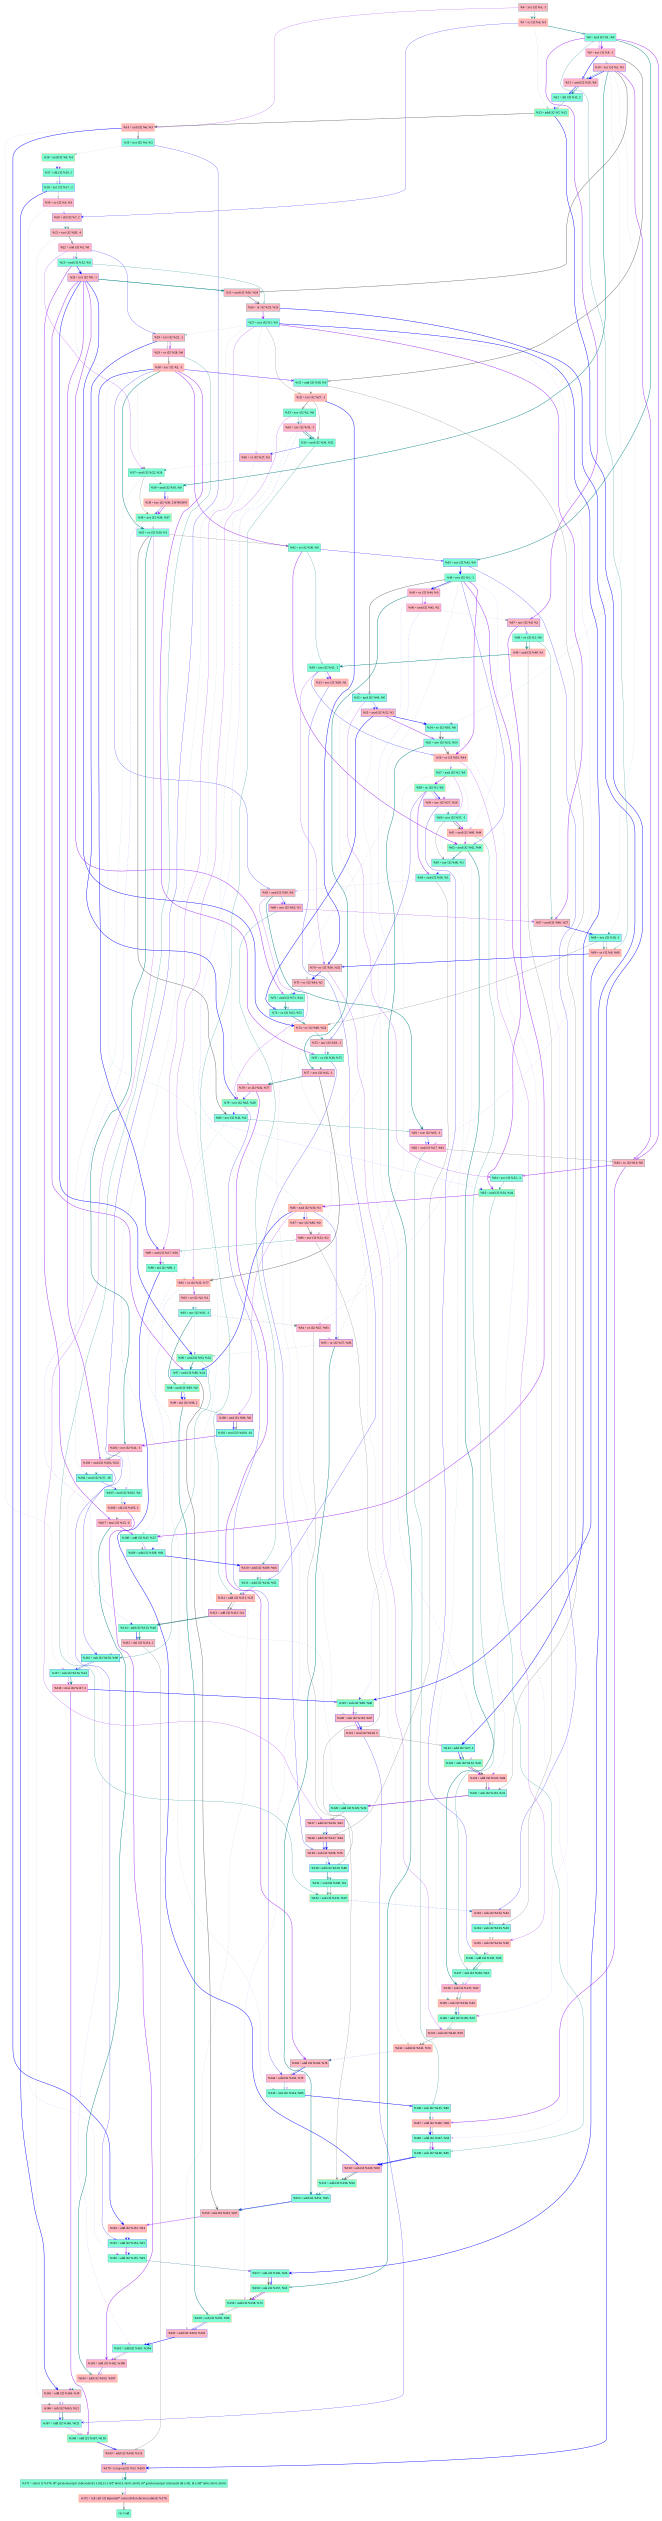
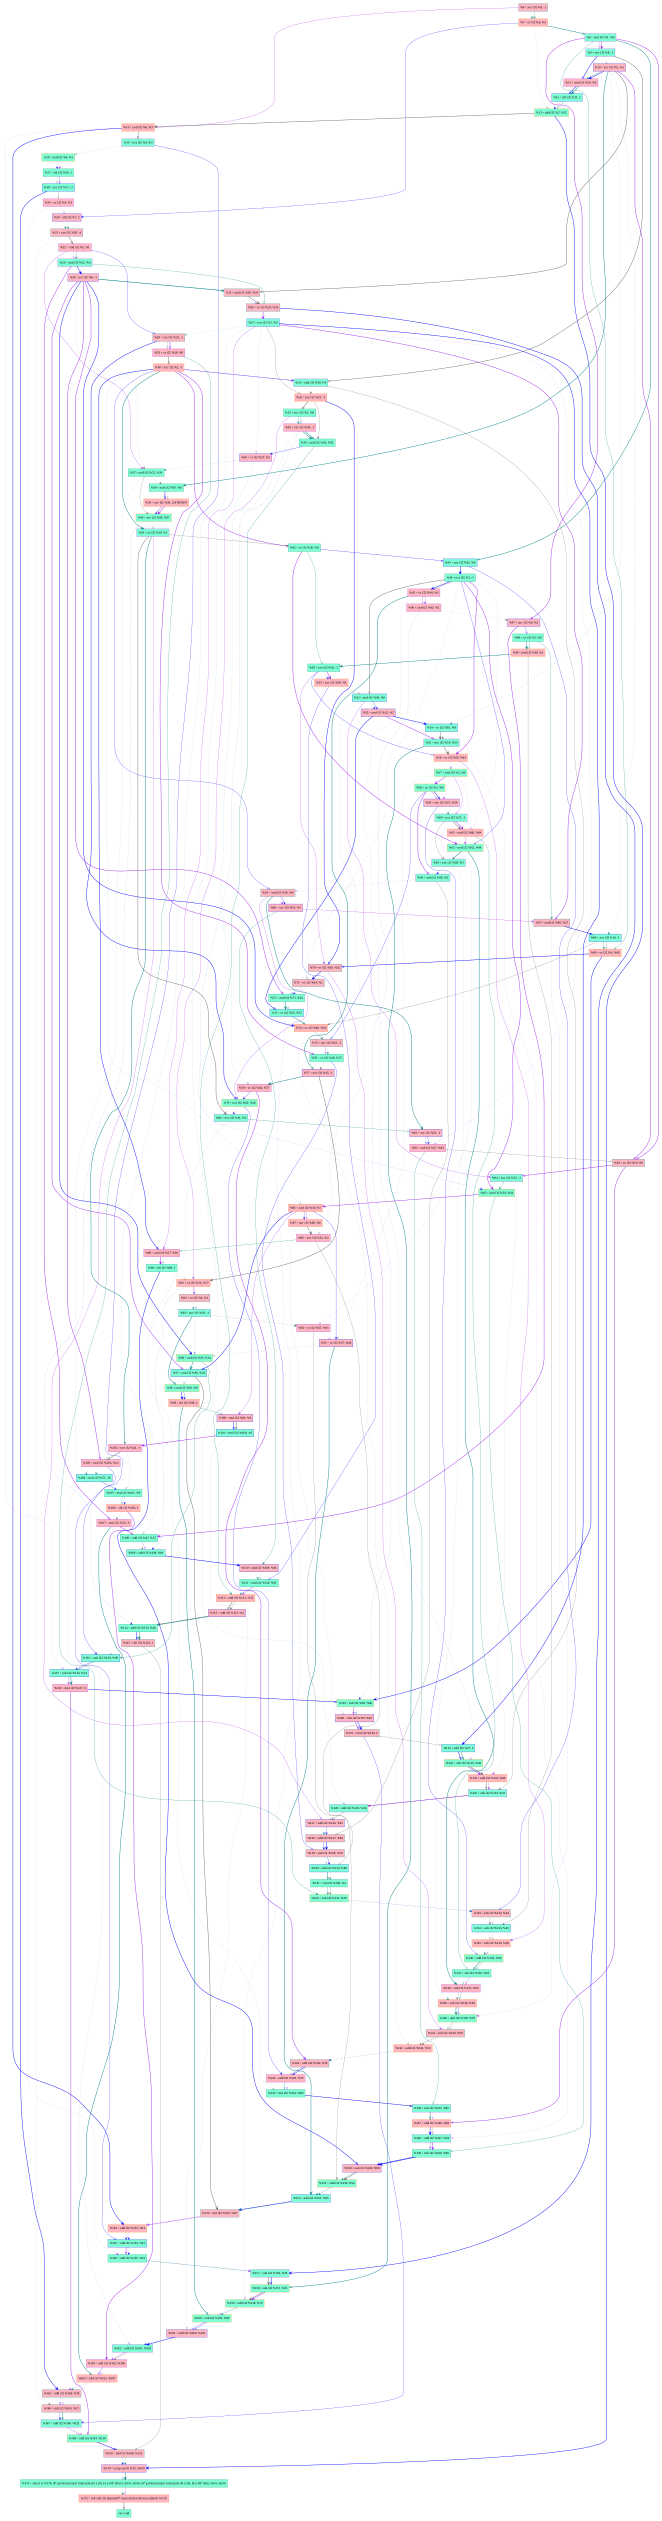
(600, 53) -> (600, 53)
